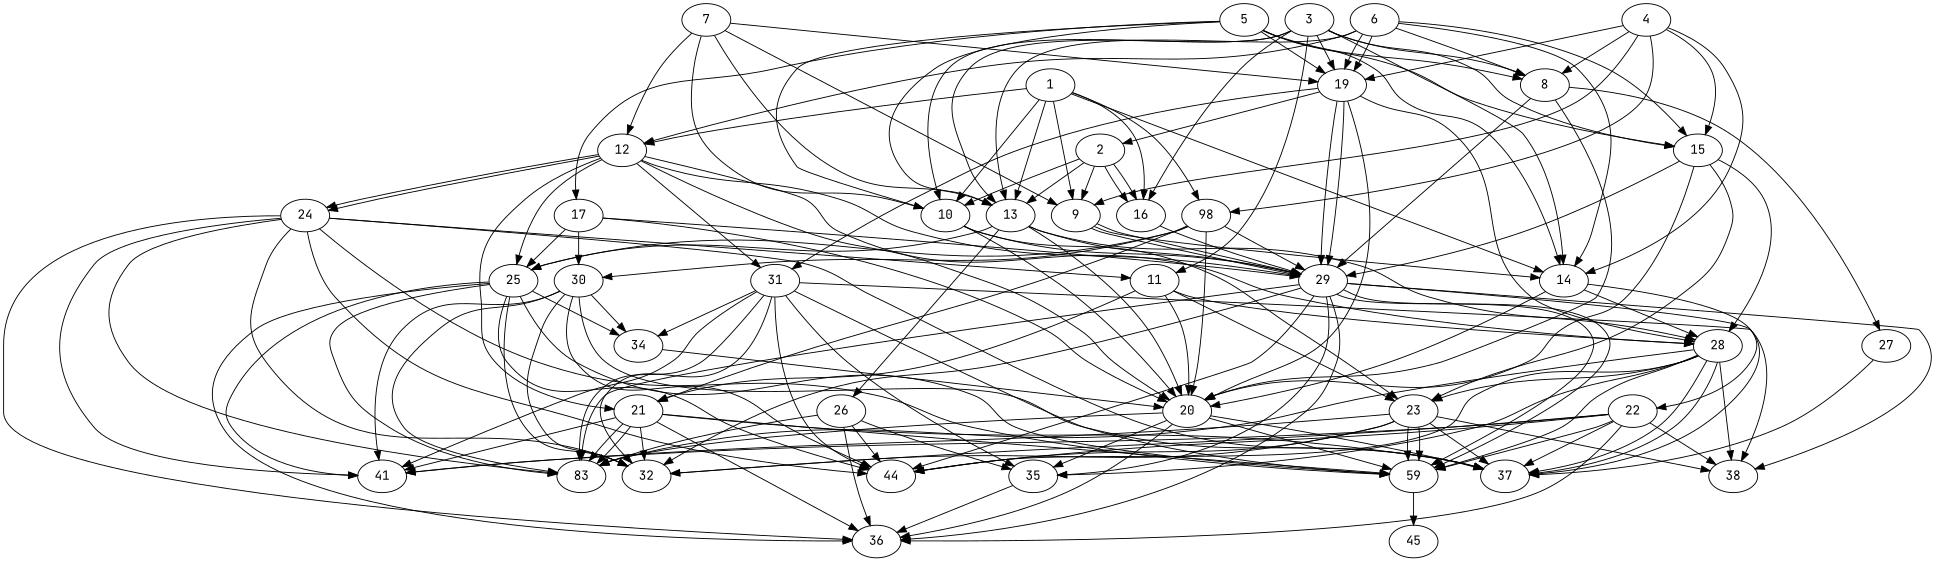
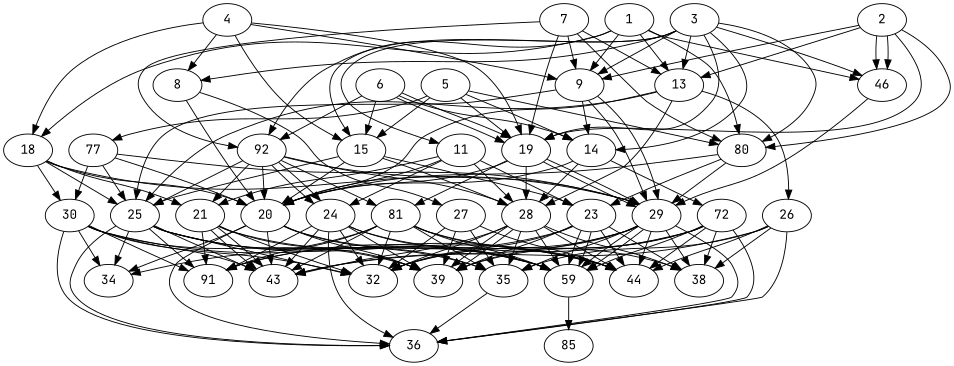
(1063, 48) -> none
none -> (641, 50)
(1456, 50) -> none
(1400, 59) -> none
(949, 62) -> none
none -> (269, 107)
(1226, 116) -> (764, 132)
(622, 150) -> (262, 150)
(1734, 159) -> none
(1447, 172) -> none
(1303, 181) -> none
(579, 216) -> (93, 150)
(945, 216) -> (742, 150)
(1141, 216) -> (882, 85)
(1206, 216) -> (28, 150)
(1523, 232) -> (250, 178)
none -> (480, 244)
none -> (749, 244)
none -> (421, 245)
none -> (543, 247)
none -> (314, 248)
(725, 248) -> (400, 181)
(1159, 253) -> none
(775, 281) -> (396, 216)
(1564, 379) -> (454, 247)
(957, 384) -> (170, 255)
(1633, 411) -> (722, 216)
(753, 474) -> (185, 336)
(382, 476) -> (208, 281)
(581, 476) -> (273, 281)
(1505, 476) -> (438, 281)
(1414, 542) -> (569, 346)
